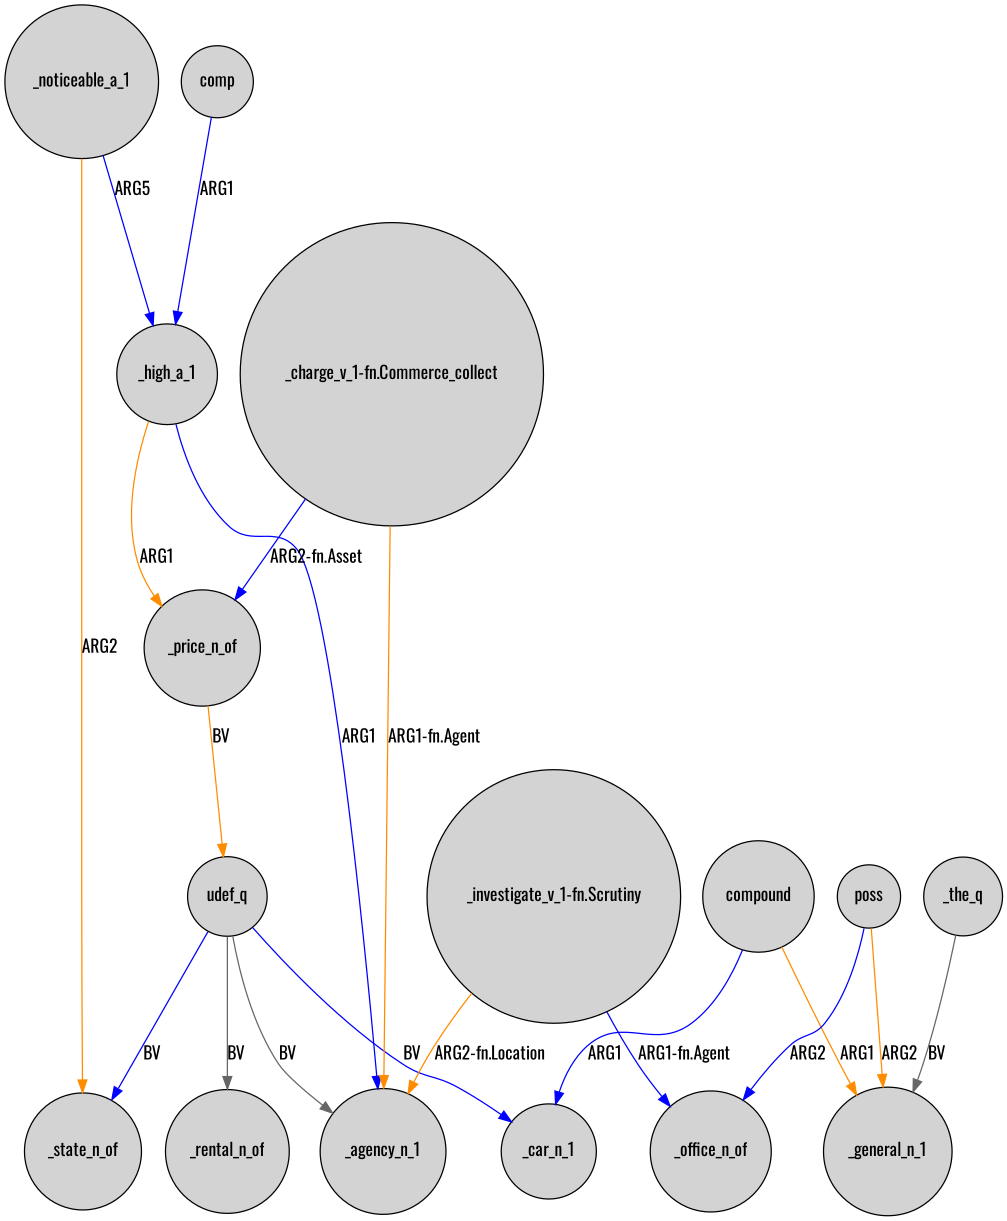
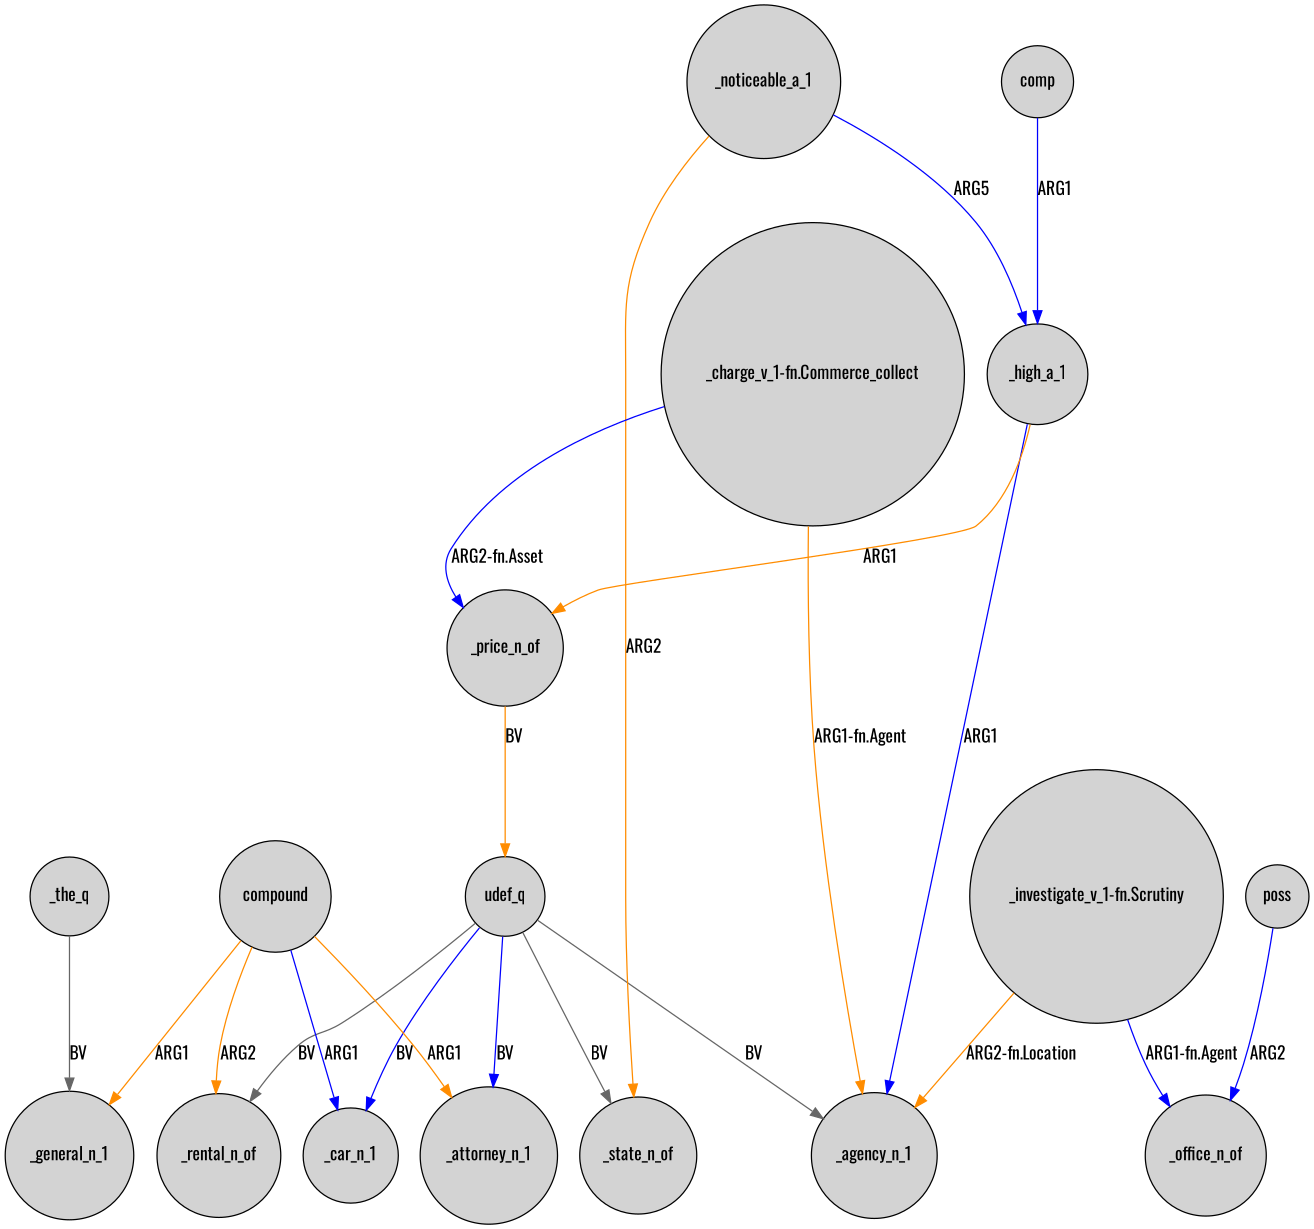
(877, 1001) -> none
(163, 1010) -> (564, 1012)
none -> (228, 1012)
none -> (489, 1156)
